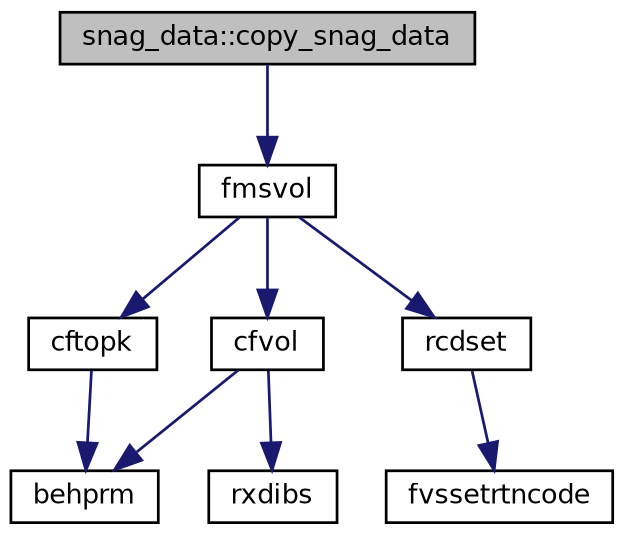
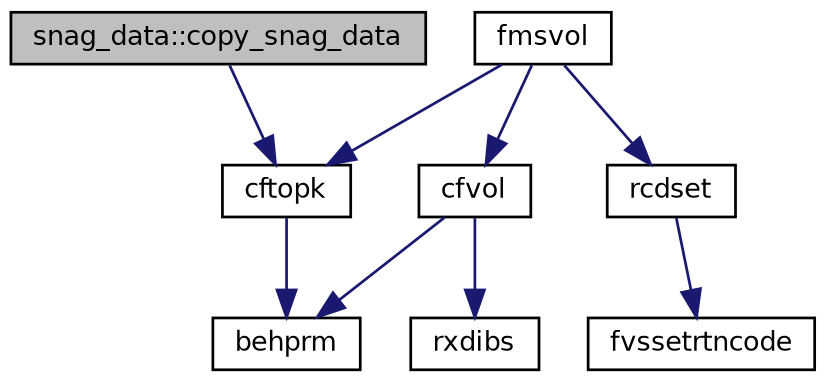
(267, 101) -> (247, 102)
